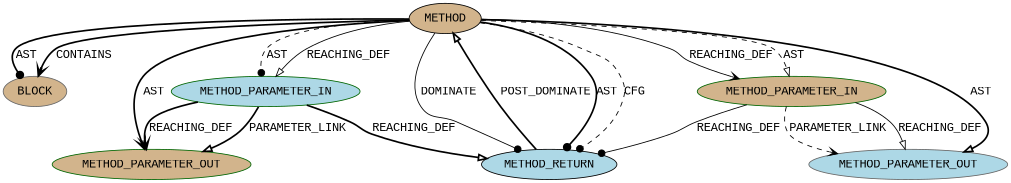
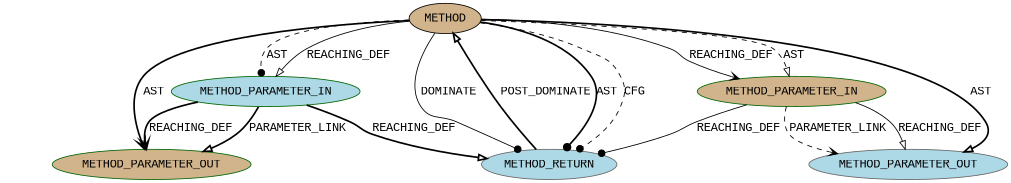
(35, 91) -> none
(549, 164) -> (549, 164)
